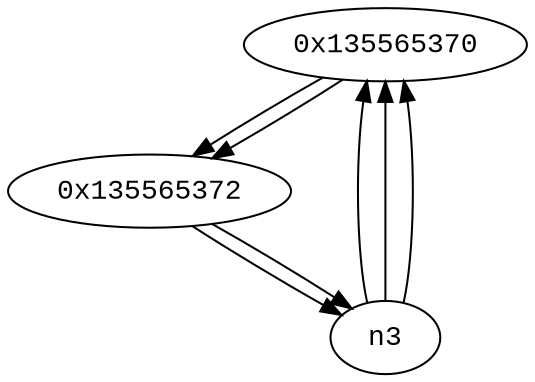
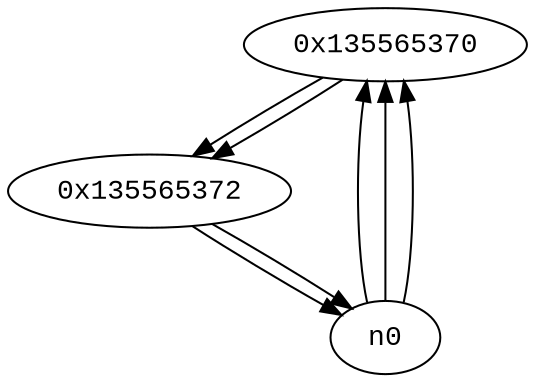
(385, 338) -> (385, 338)
